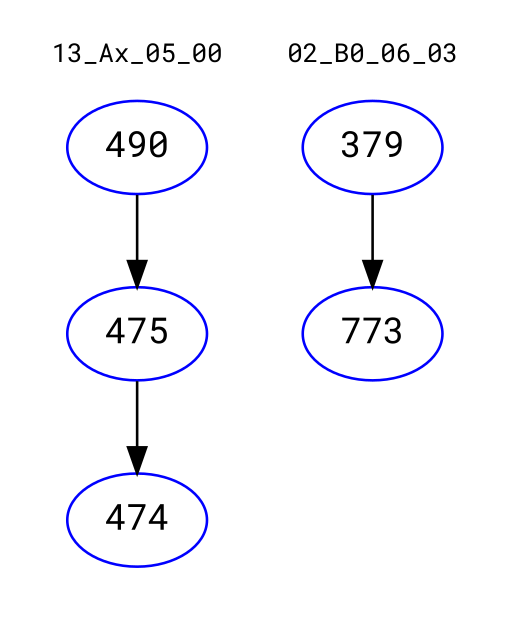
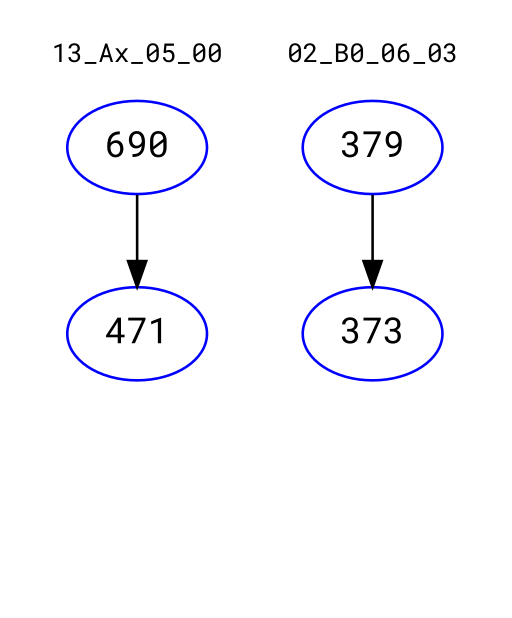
(137, 147) -> (137, 147)
(137, 334) -> (137, 334)
(373, 334) -> (373, 334)
(137, 520) -> none
